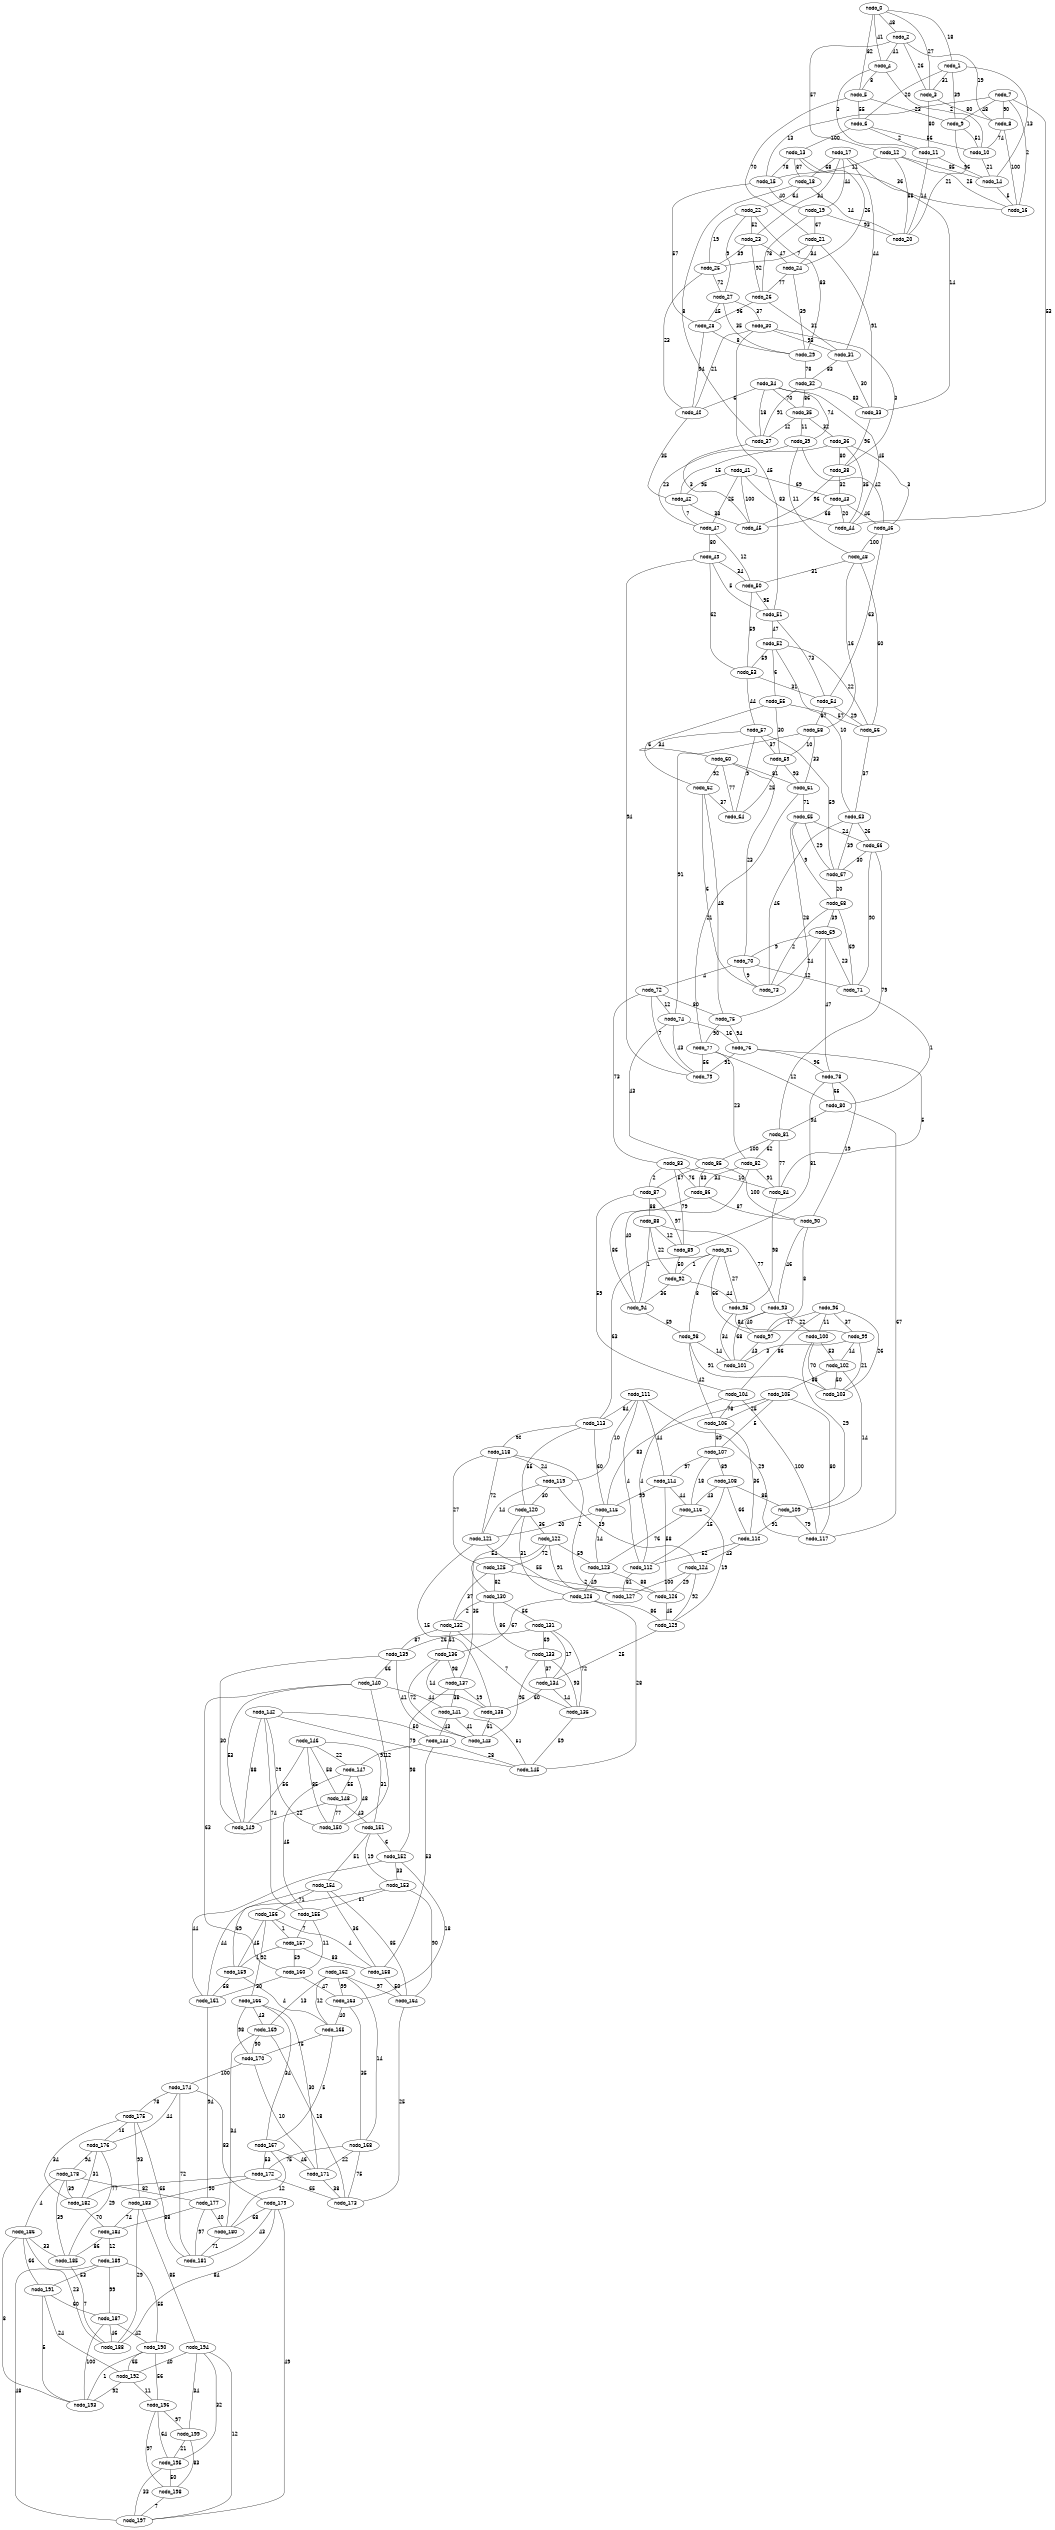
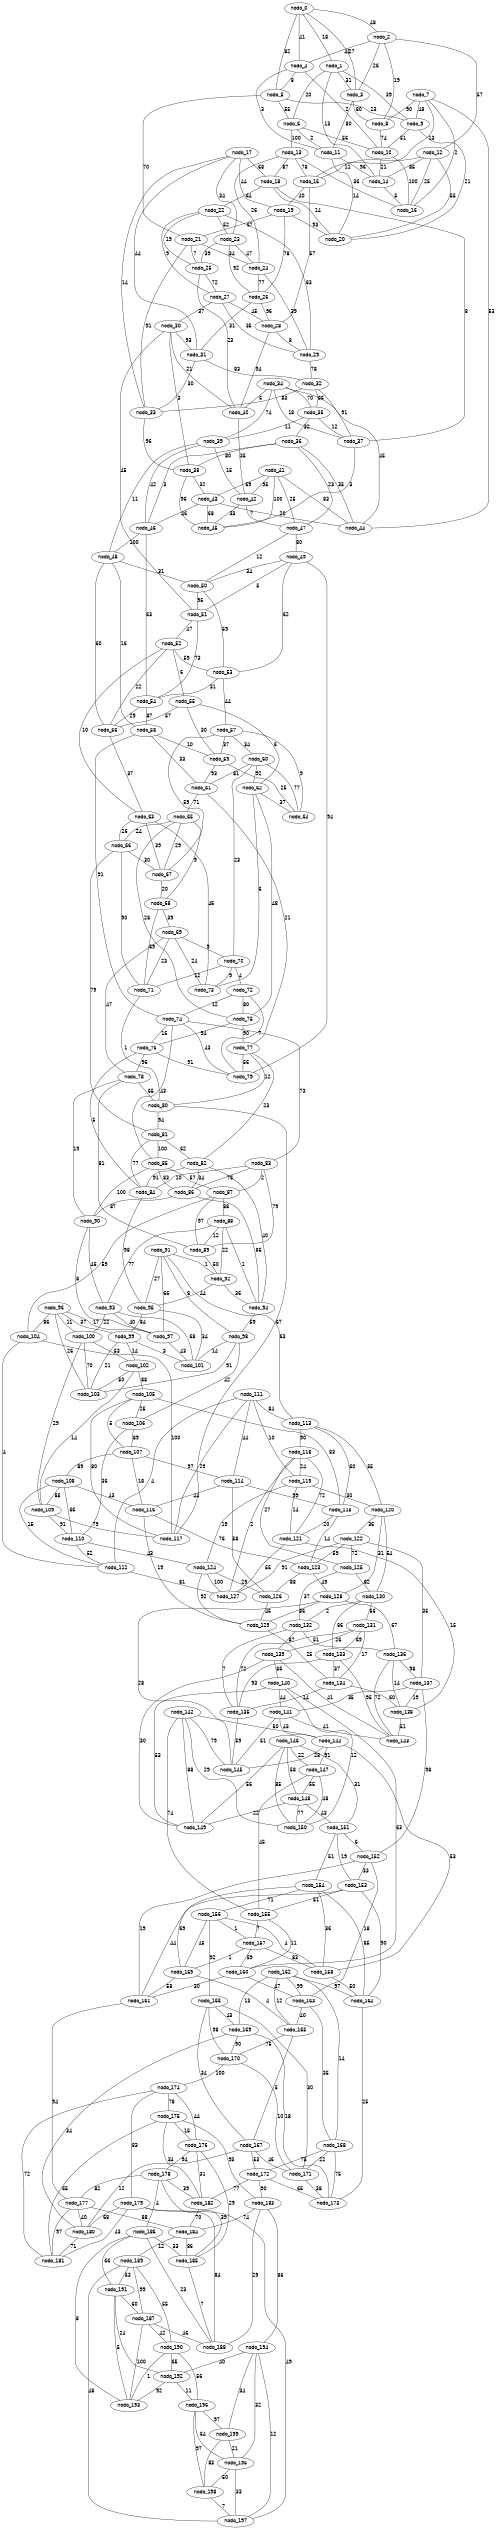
(1011, 167) -> (407, 178)
(794, 942) -> none
(614, 1086) -> (299, 1052)
(724, 1412) -> none
(581, 1585) -> none
(195, 1929) -> (143, 1929)
